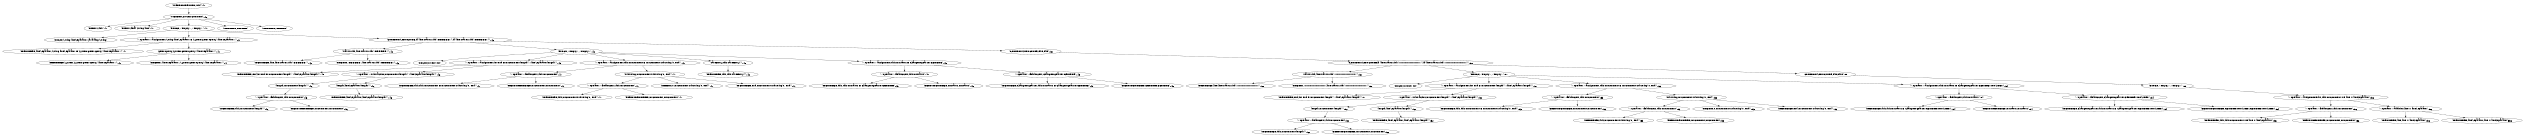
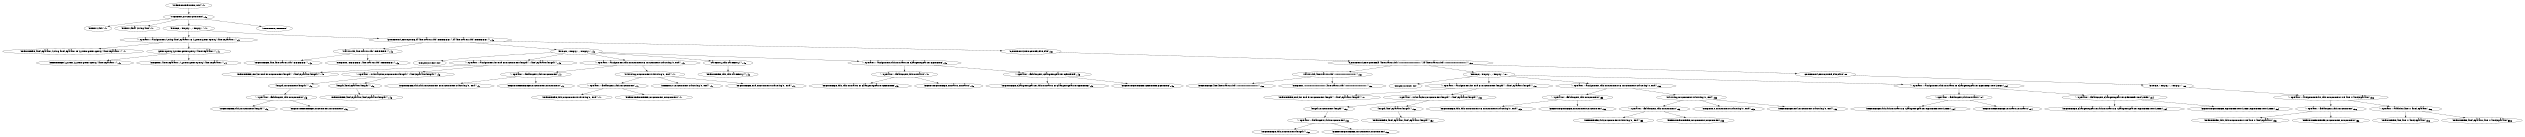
(235, 28) -> none
(81, 40) -> none
